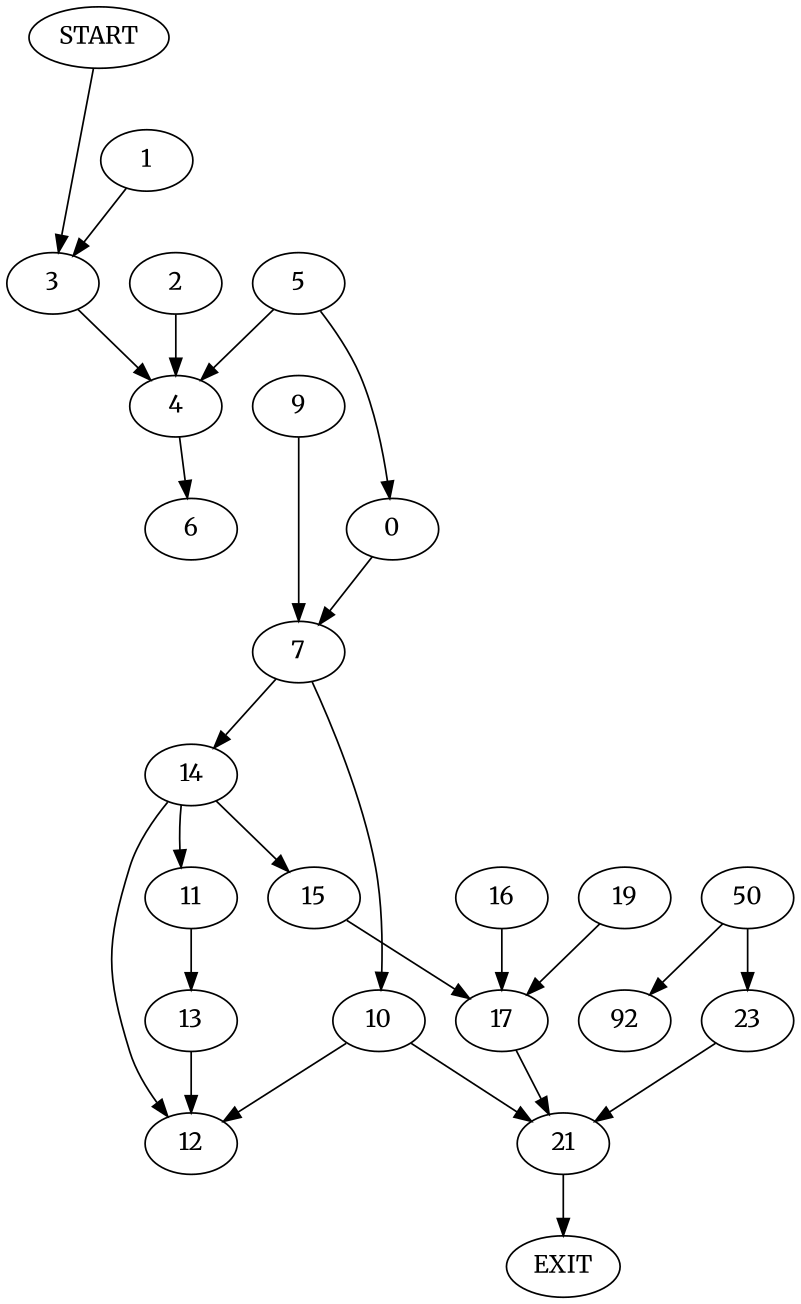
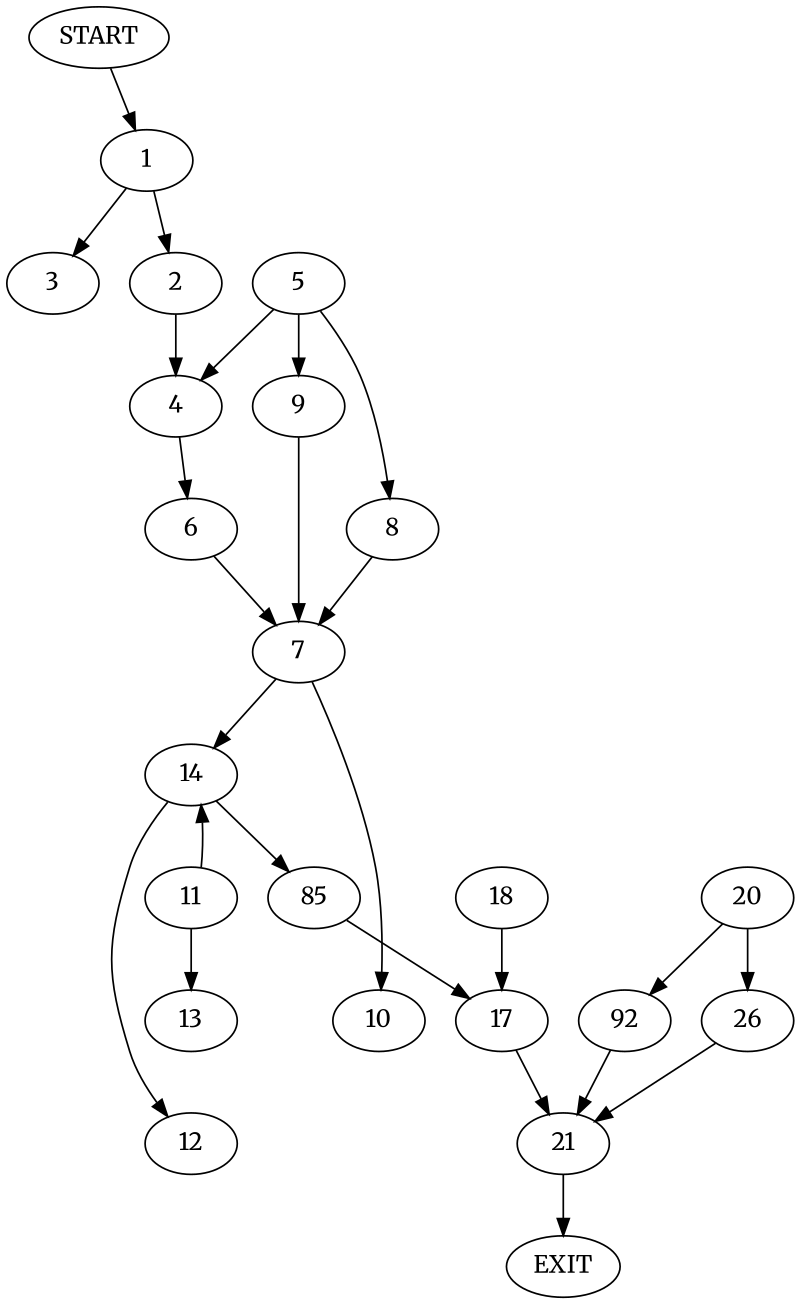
(78, 152) -> (120, 91)
none -> (159, 213)
none -> (299, 336)
(108, 339) -> none
(393, 529) -> (393, 529)
none -> (239, 584)
(180, 828) -> (203, 845)
(314, 898) -> (314, 898)
(502, 898) -> (502, 898)
(625, 898) -> none
(748, 898) -> (748, 898)
(748, 1021) -> (748, 1021)
(191, 1074) -> none
(292, 1078) -> none
(464, 1078) -> (598, 1075)
